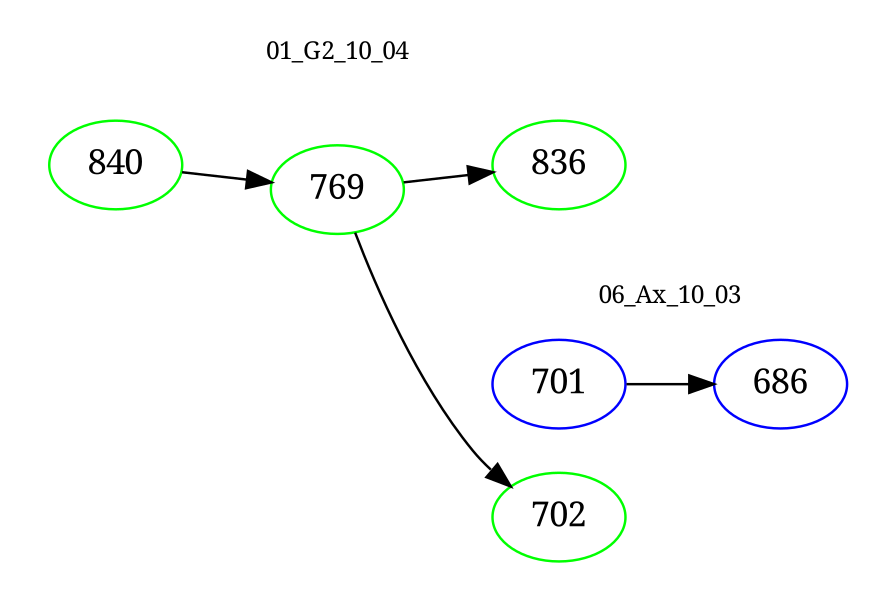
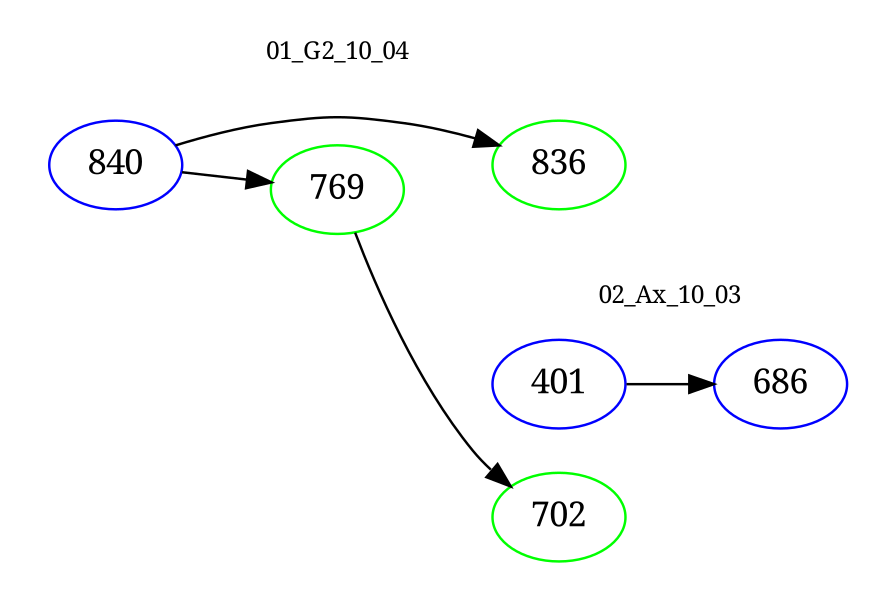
(116, 165) -> (116, 165)
(436, 179) -> (325, 118)
(670, 297) -> (670, 297)
(559, 384) -> (559, 384)
